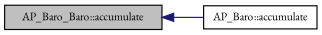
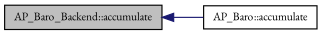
(83, 17) -> (83, 17)
